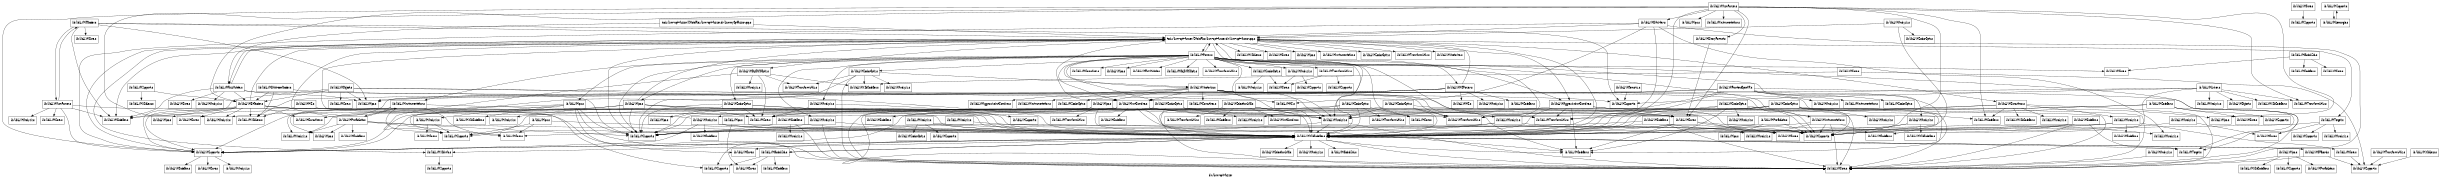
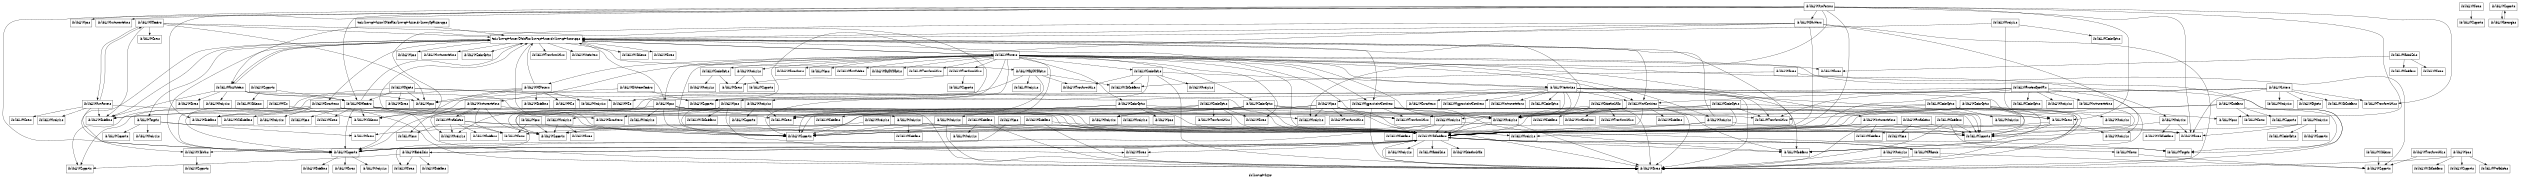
(1711, 39) -> none
(1628, 88) -> none
(264, 95) -> none
